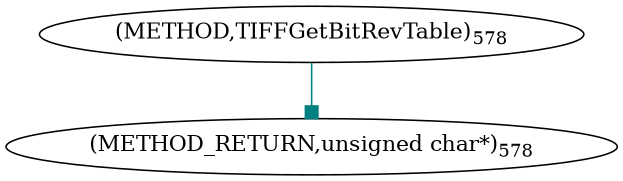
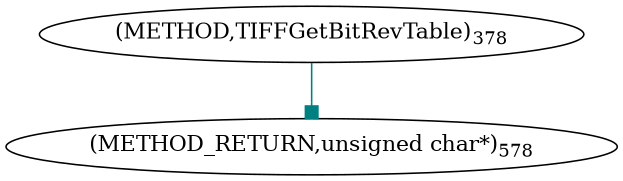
(490, 32) -> (490, 32)
